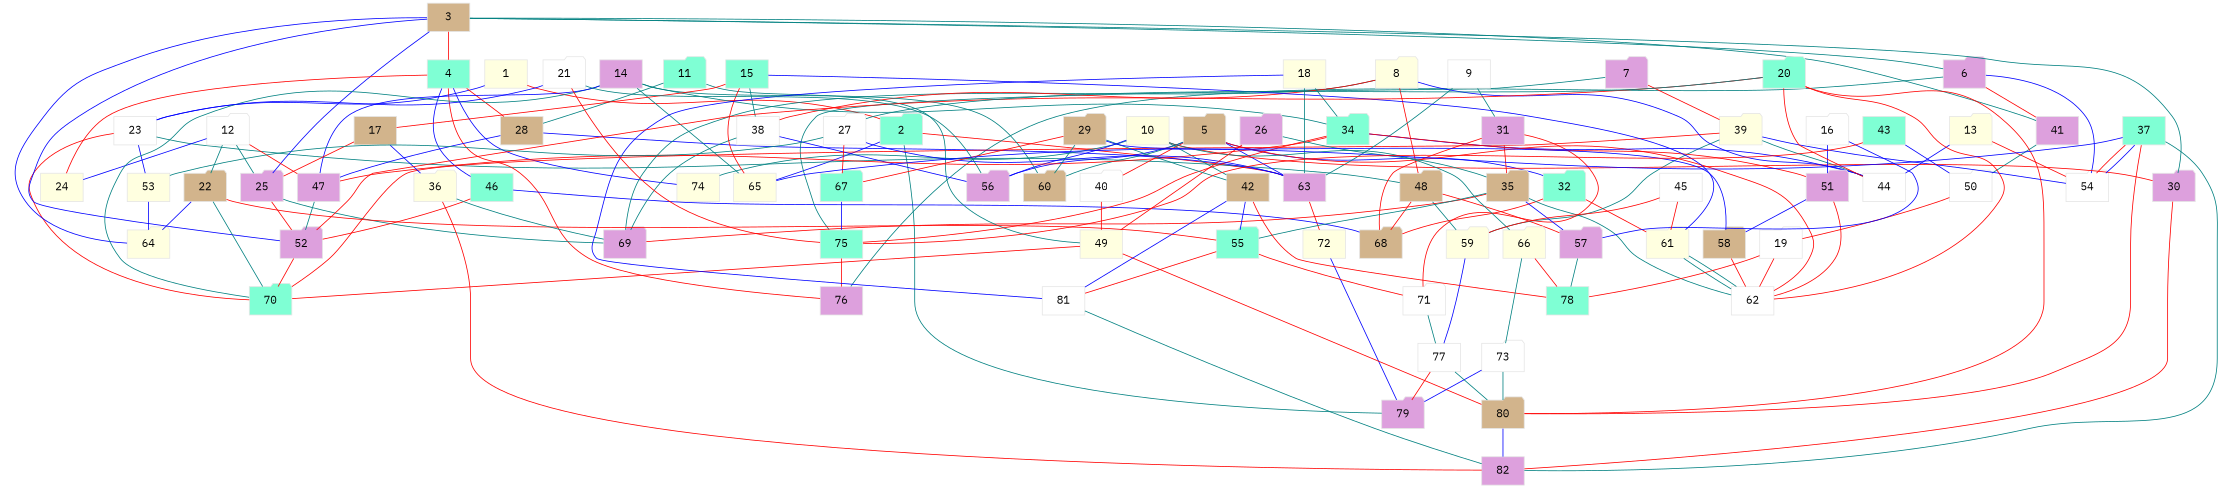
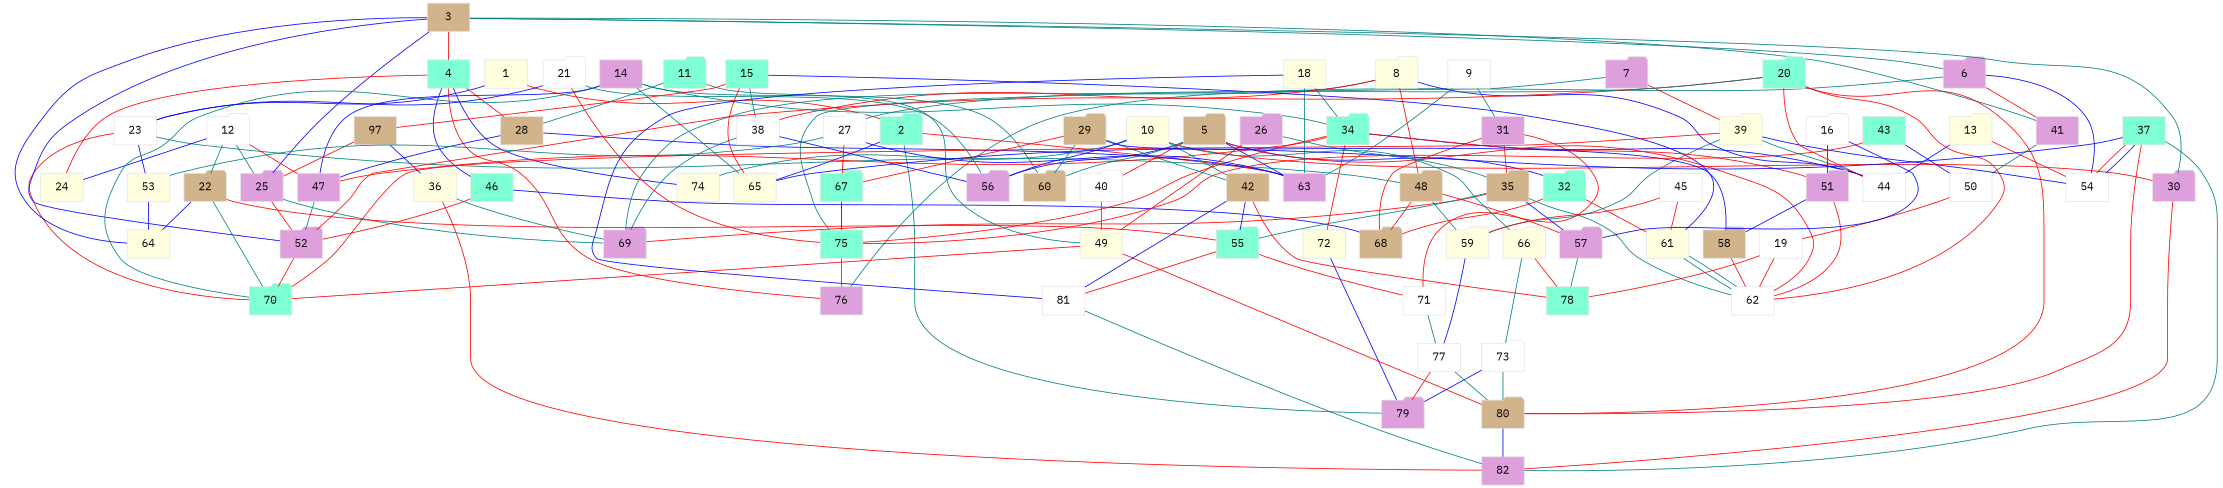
(375, 131) -> (375, 131)
(1313, 212) -> (1336, 187)
